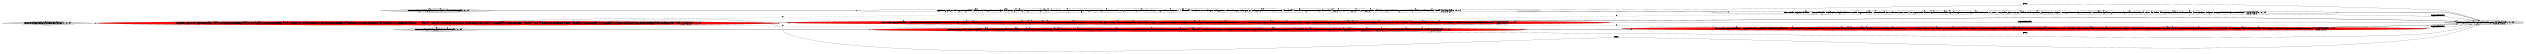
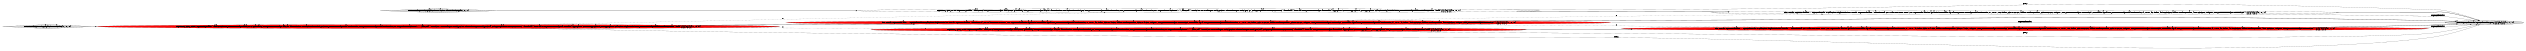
(438, 30) -> none
